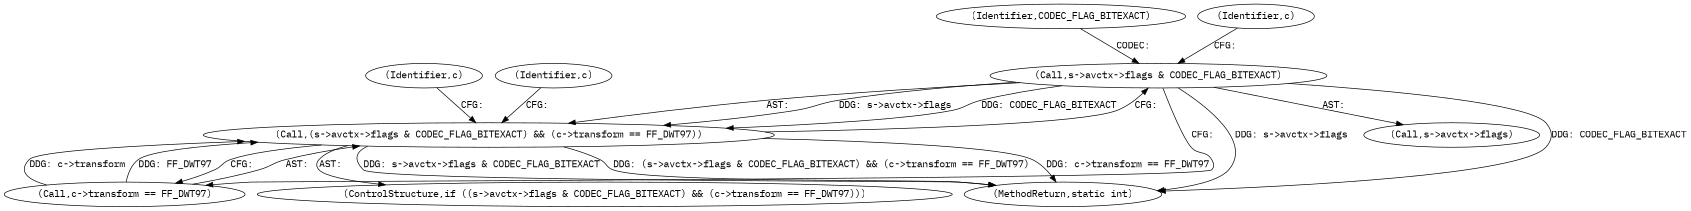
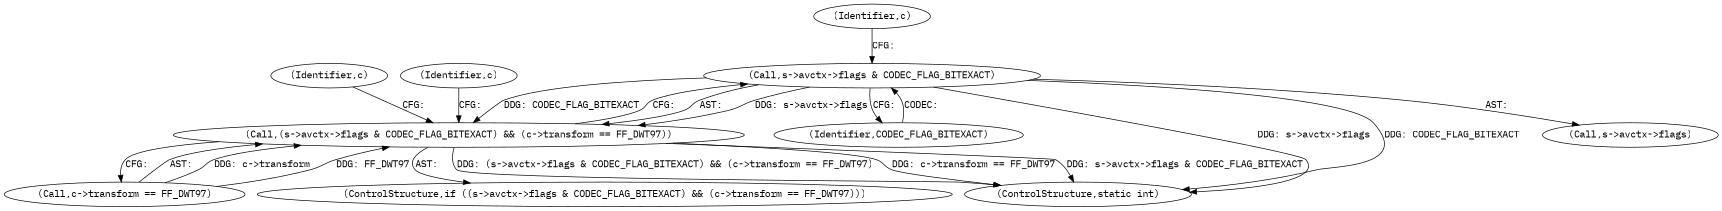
(956, 177) -> (871, 104)
(1063, 194) -> (1078, 194)
